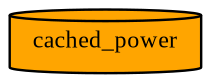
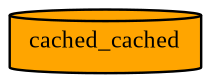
(105, 41) -> (105, 41)
